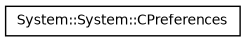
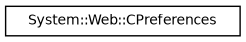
(123, 21) -> (123, 21)
